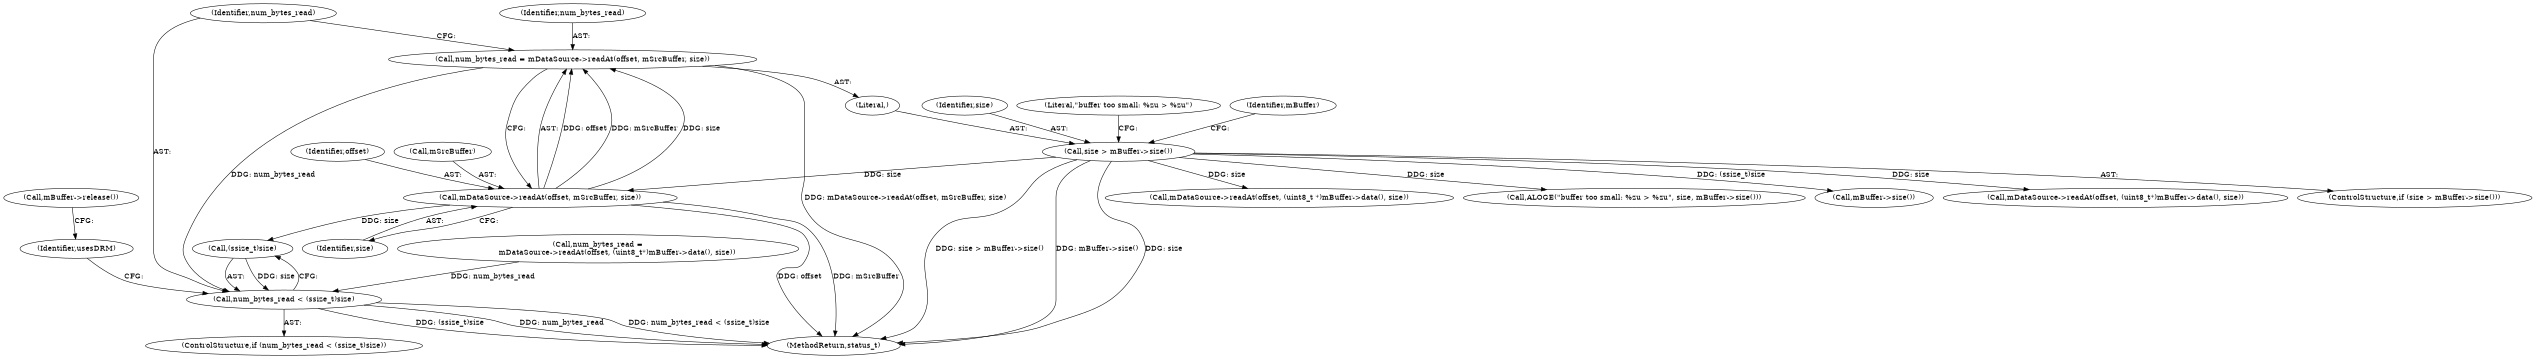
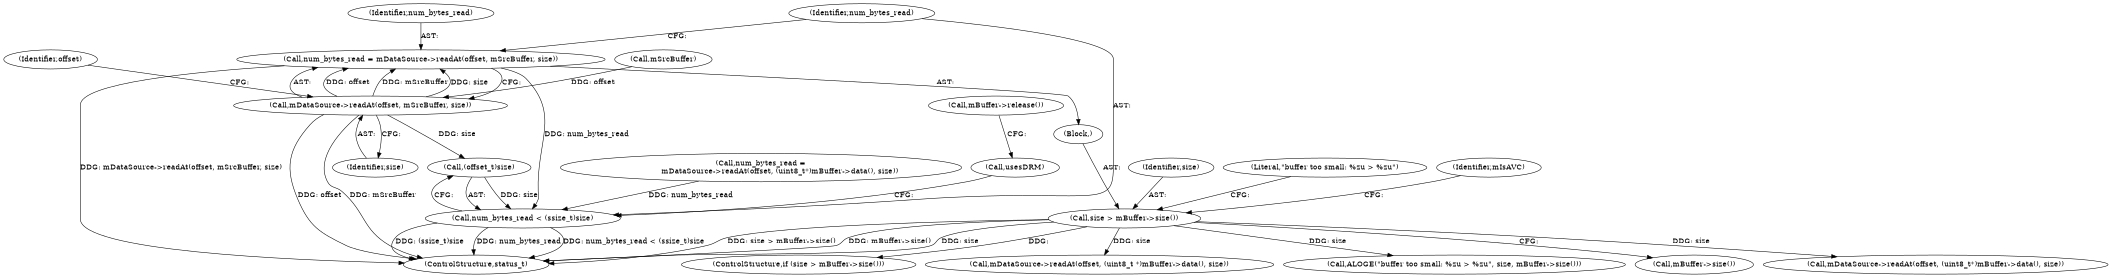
(872, 106) -> (1078, 134)
(1283, 106) -> (1489, 168)
(845, 174) -> none
(454, 175) -> (241, 83)
(489, 175) -> (593, 83)
(1731, 175) -> (1530, 242)
(2111, 175) -> (1040, 242)
(77, 249) -> (1015, 168)
(243, 249) -> (479, 168)
(284, 346) -> none
(834, 346) -> (476, 265)
